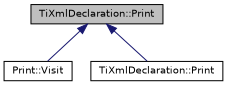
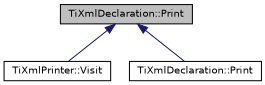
(38, 71) -> (57, 71)
